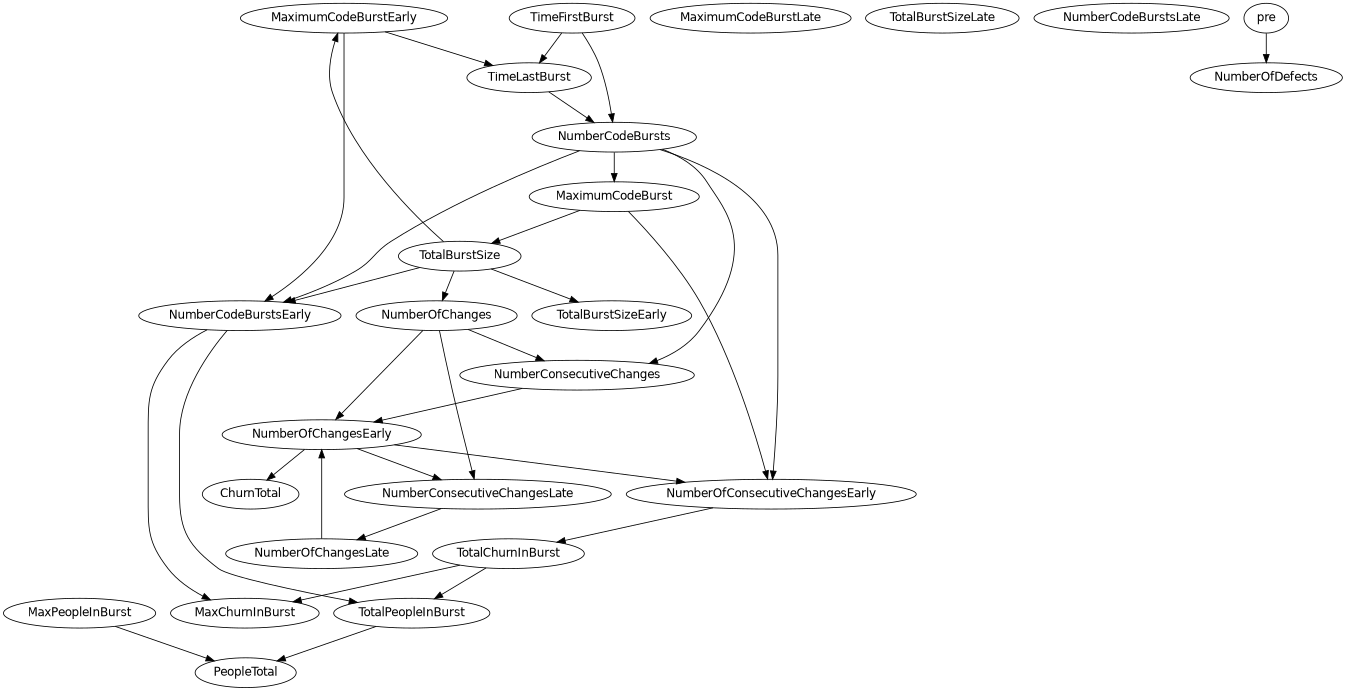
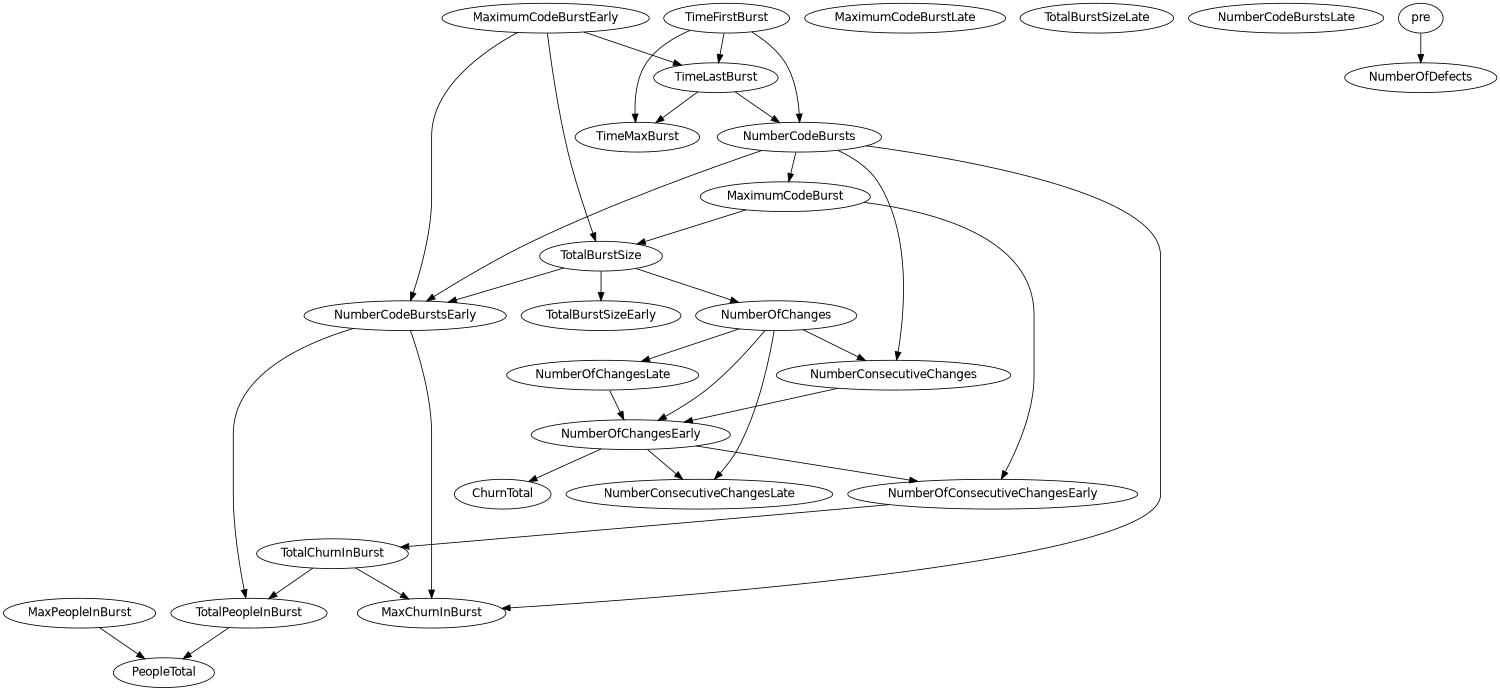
none -> (637, 137)
(364, 152) -> (564, 135)
(778, 279) -> (1121, 525)
(403, 523) -> (694, 344)
